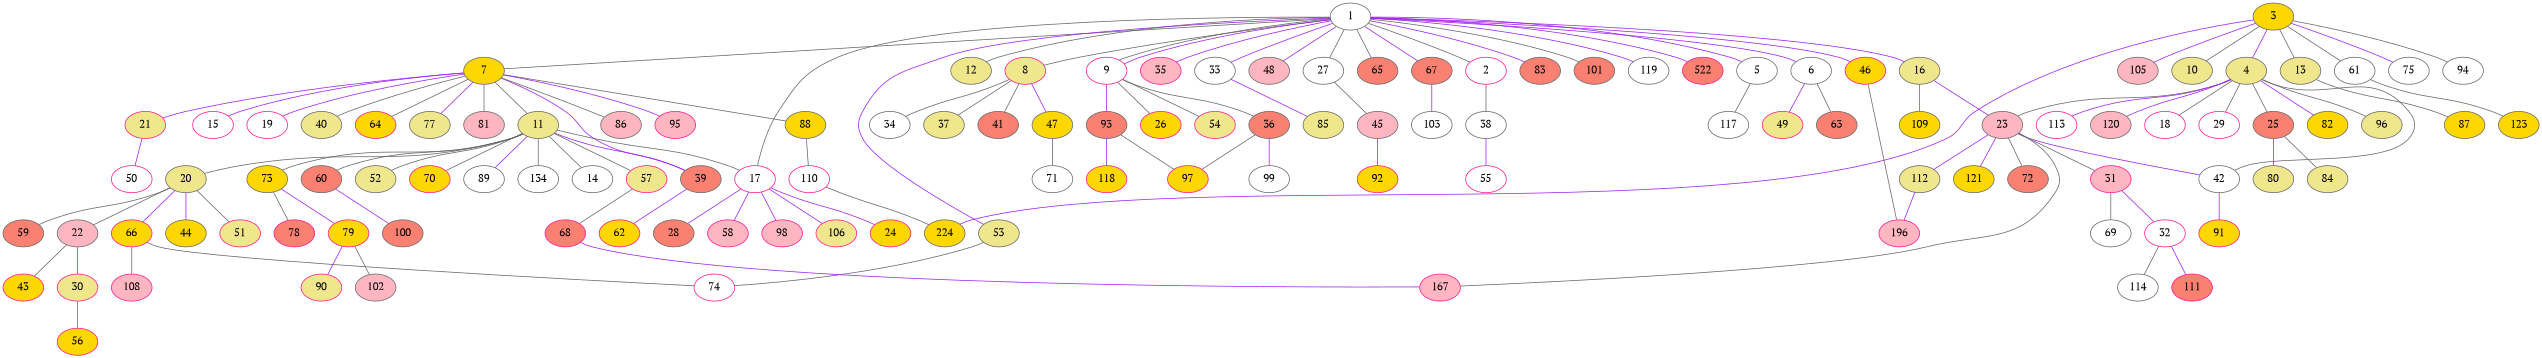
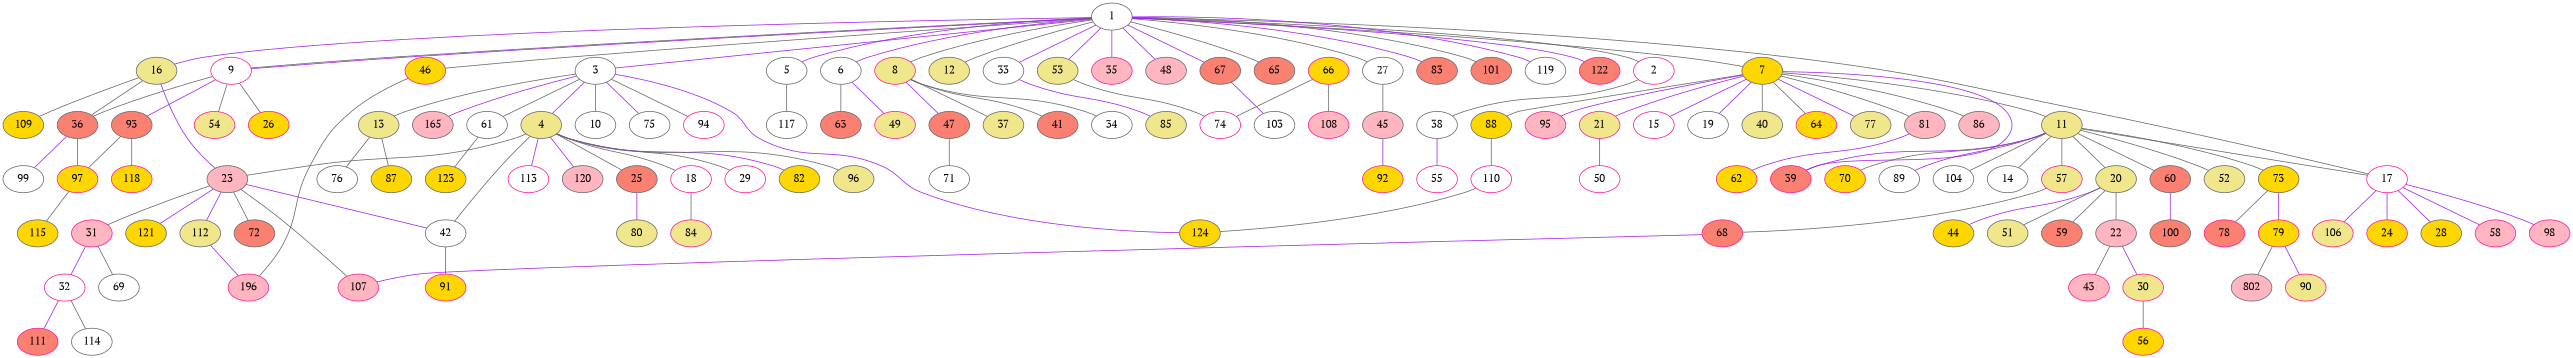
(2273, 17) -> (595, 71)
(1708, 38) -> (768, 42)
none -> (842, 45)
(1703, 71) -> (1600, 71)
(2138, 71) -> (433, 125)
(2192, 71) -> (595, 125)
(2463, 71) -> (704, 125)
none -> (117, 98)
(267, 125) -> (1708, 125)
(1052, 125) -> (949, 125)
(2300, 152) -> (691, 206)
none -> (337, 179)
(538, 179) -> (1953, 179)
(701, 179) -> (1791, 179)
(2328, 179) -> (691, 233)
(159, 206) -> none
(660, 206) -> (1831, 152)
none -> (38, 233)
(240, 233) -> (2008, 233)
(674, 233) -> (2441, 233)
(945, 233) -> (1200, 233)
(23, 288) -> (2089, 288)
(376, 288) -> (2252, 288)
(1440, 288) -> (358, 288)
